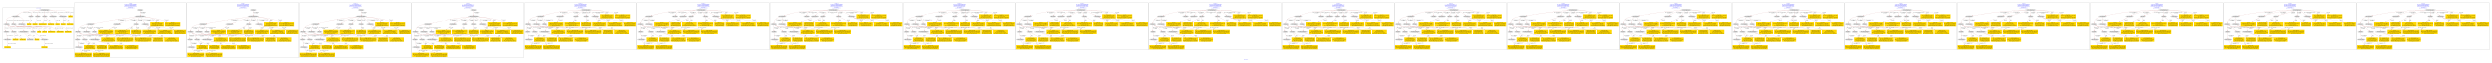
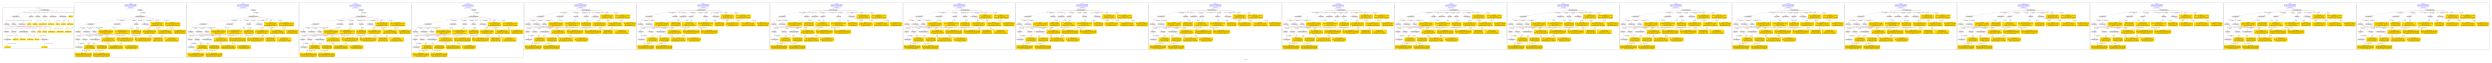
(30, 39) -> (30, 39)
